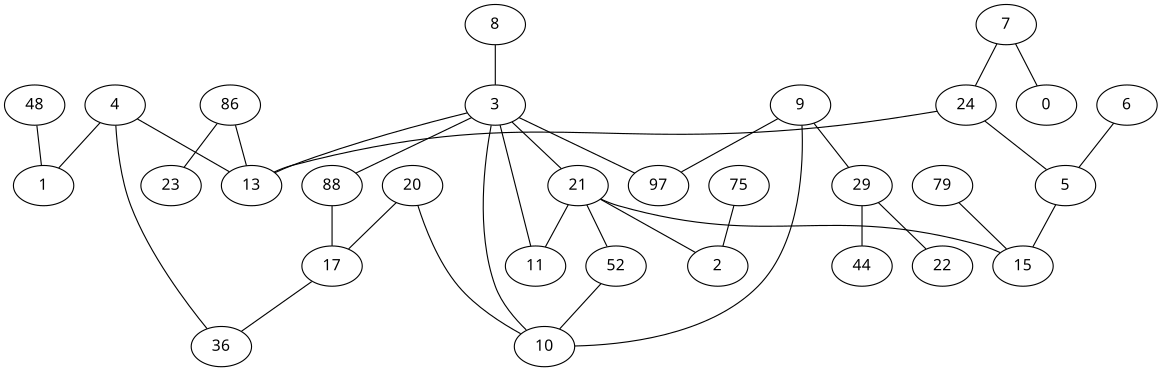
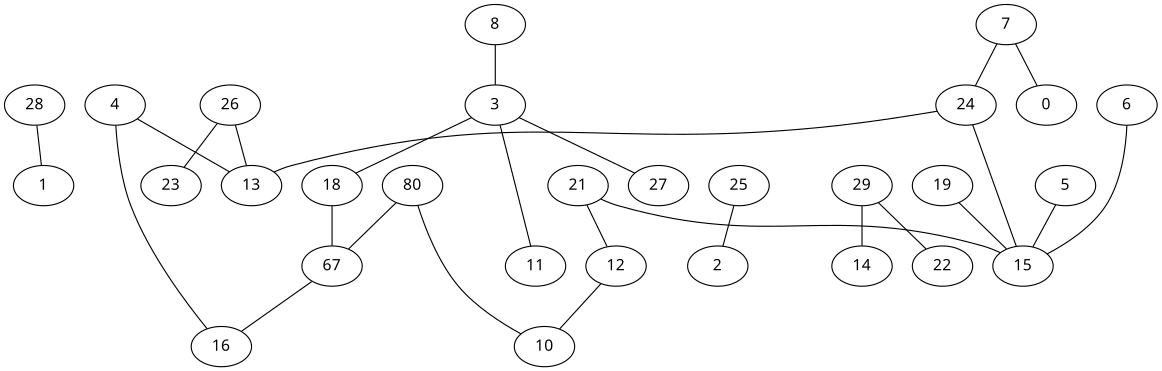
(35, 105) -> (35, 105)
(230, 105) -> (230, 105)
(801, 105) -> none
(370, 139) -> none
(79, 145) -> none
(537, 145) -> none
(1016, 145) -> (994, 185)
(1096, 145) -> (1108, 203)
(332, 186) -> (332, 186)
(413, 186) -> (413, 186)
(659, 186) -> (659, 186)
(739, 186) -> (739, 186)
(943, 186) -> (943, 186)
(557, 226) -> none
(648, 226) -> none
(485, 233) -> none
(332, 266) -> (332, 266)
(616, 266) -> (616, 266)
(862, 266) -> (862, 266)
(221, 347) -> (221, 347)
